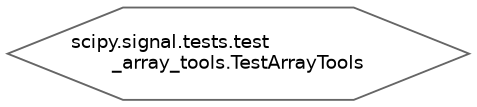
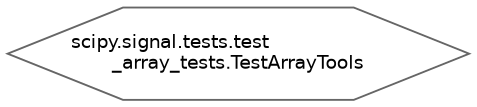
(238, 54) -> (238, 54)
